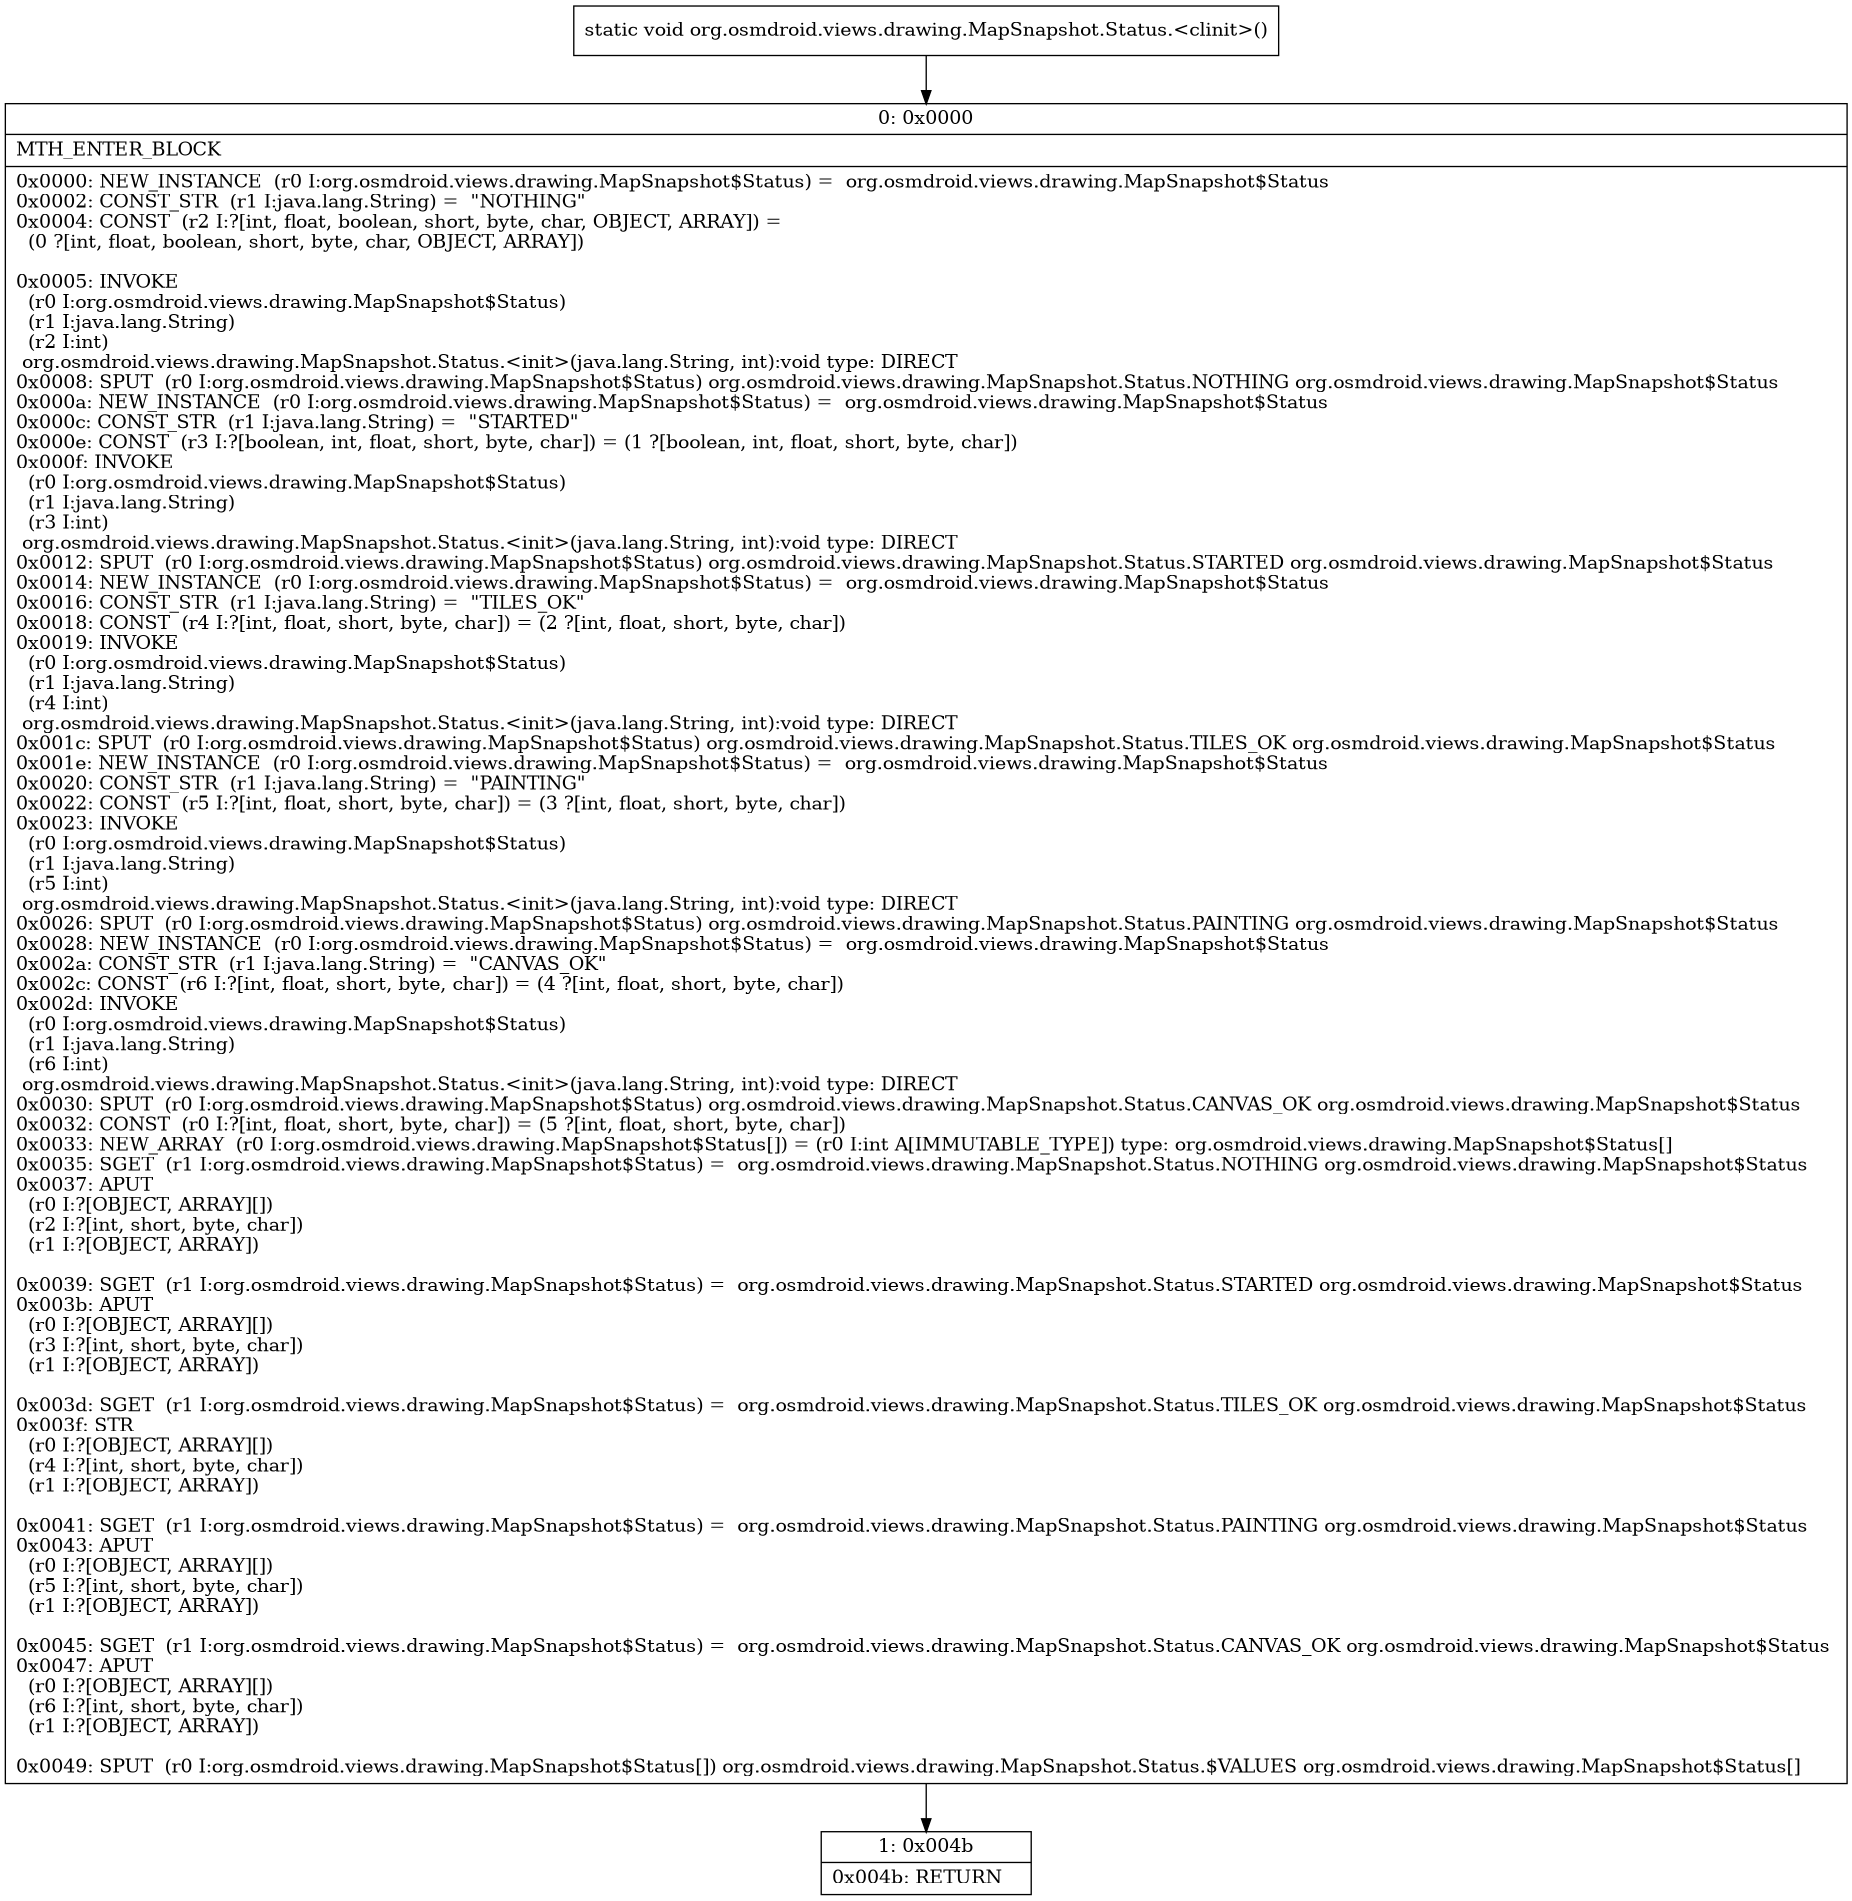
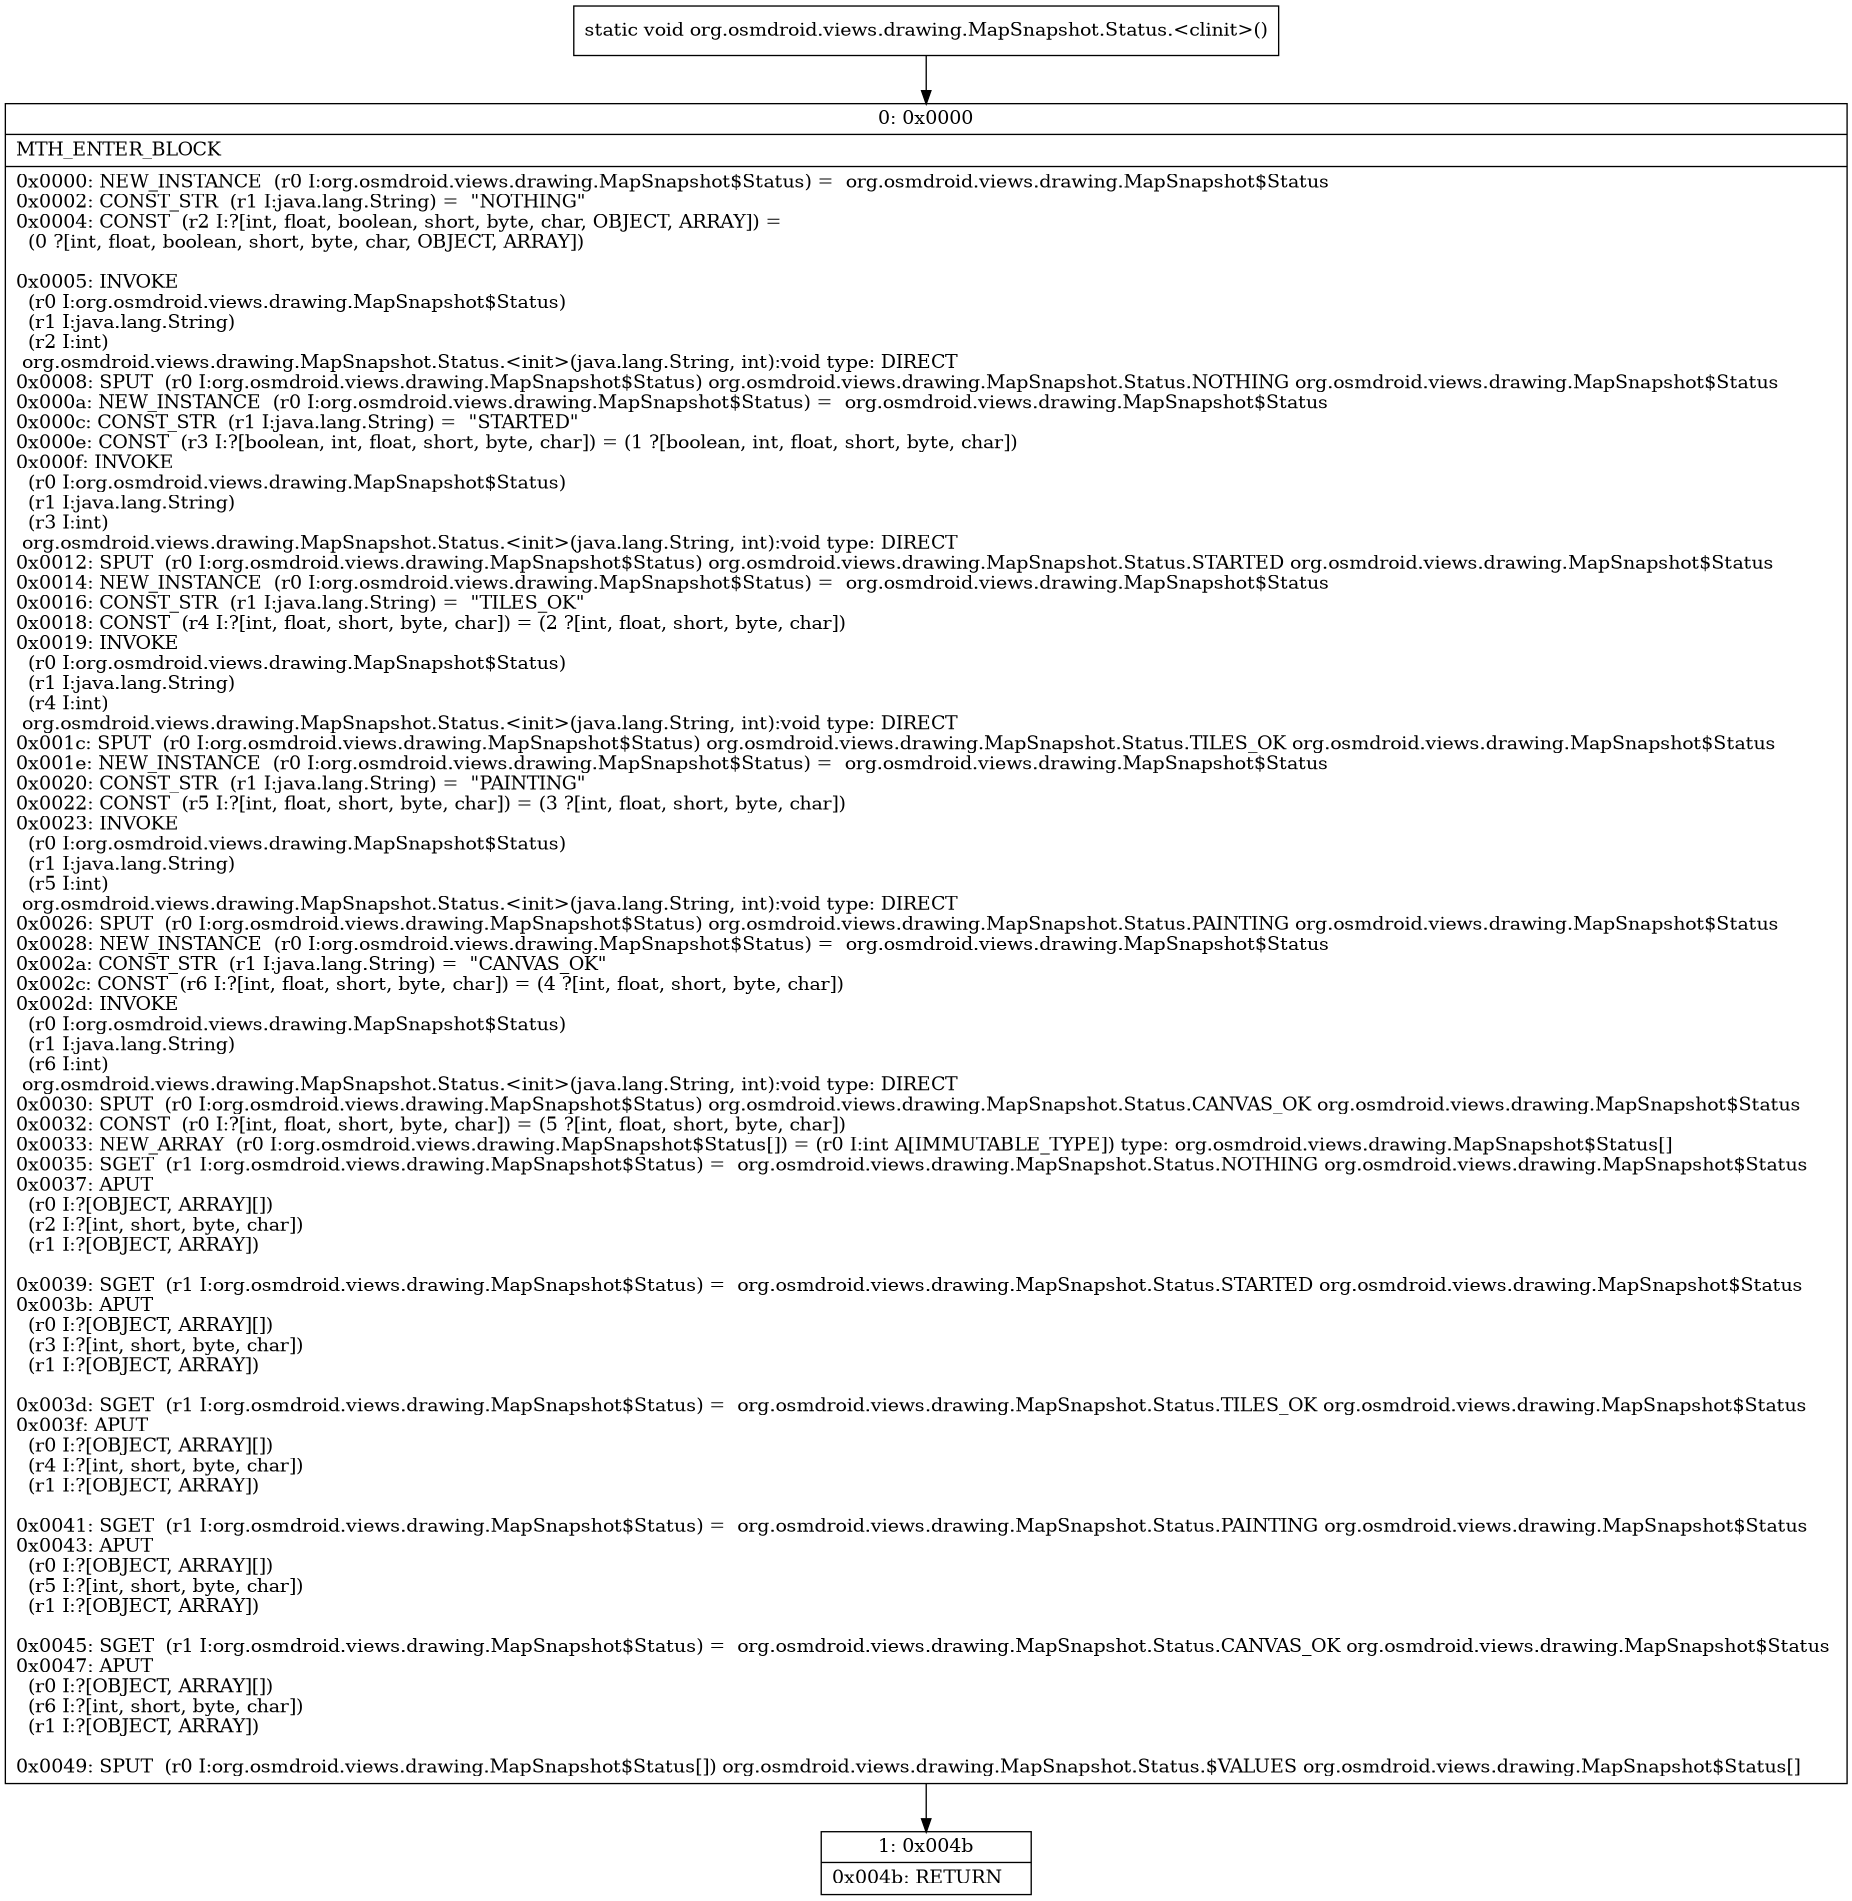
(81, 1426) -> (88, 1426)
